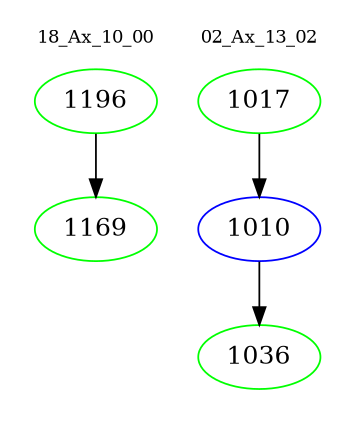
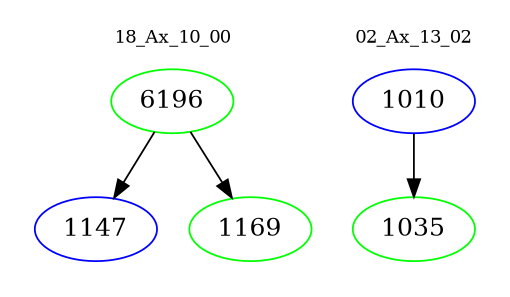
(96, 101) -> (172, 101)
(259, 101) -> none
none -> (96, 229)
(259, 357) -> (414, 229)
